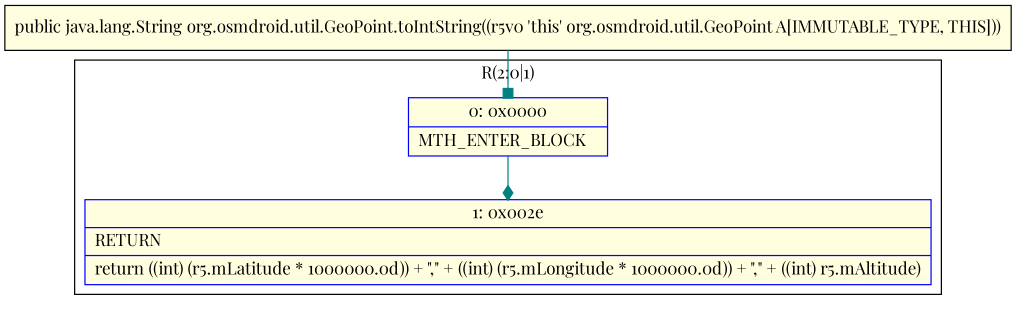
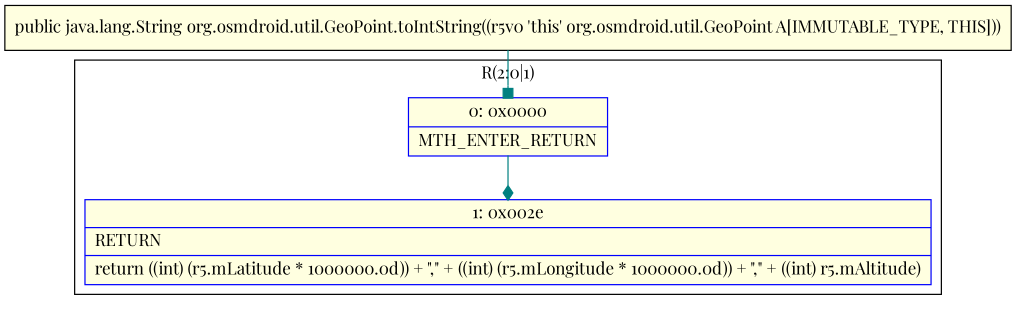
(503, 141) -> (508, 141)
